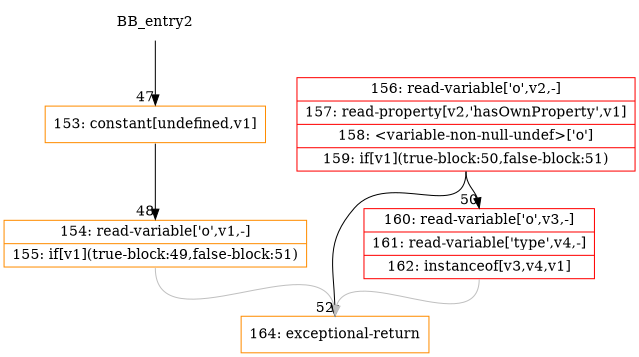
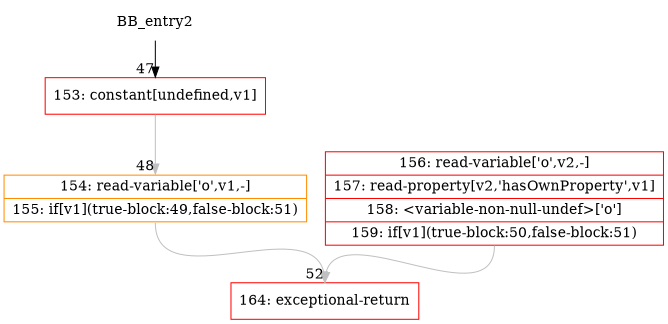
(155, 124) -> (155, 96)
(155, 176) -> (155, 139)
(365, 200) -> (415, 265)
(479, 244) -> none
(335, 335) -> (325, 301)
